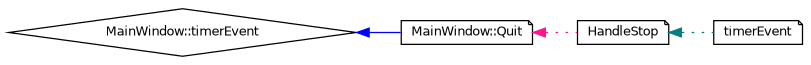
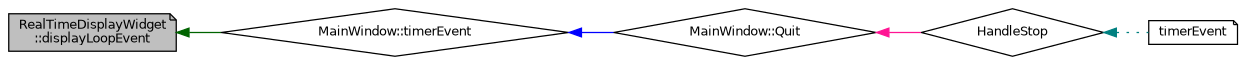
none -> (92, 32)
(467, 32) -> (745, 32)
(561, 32) -> (905, 32)
(623, 32) -> (1012, 32)
